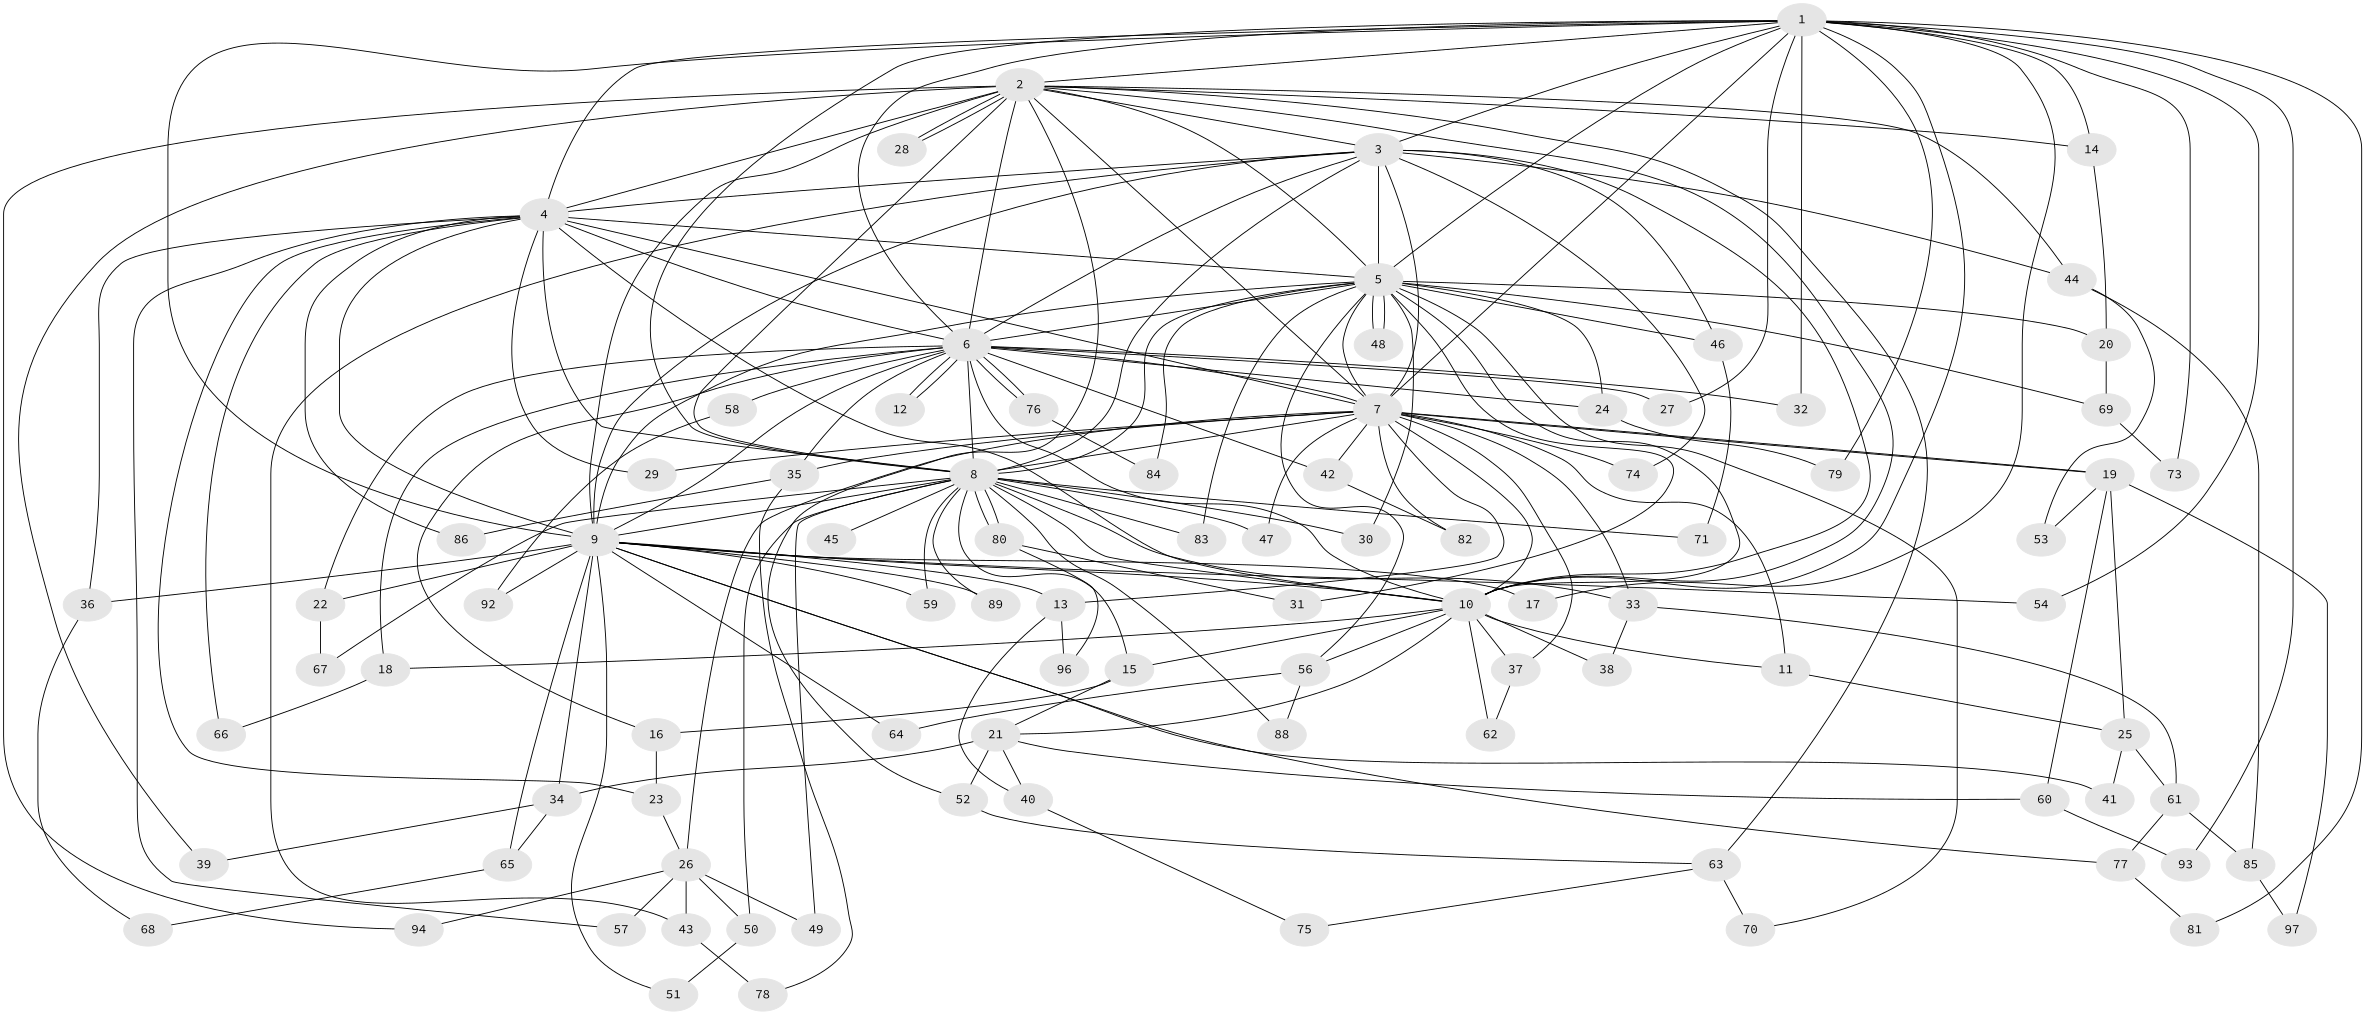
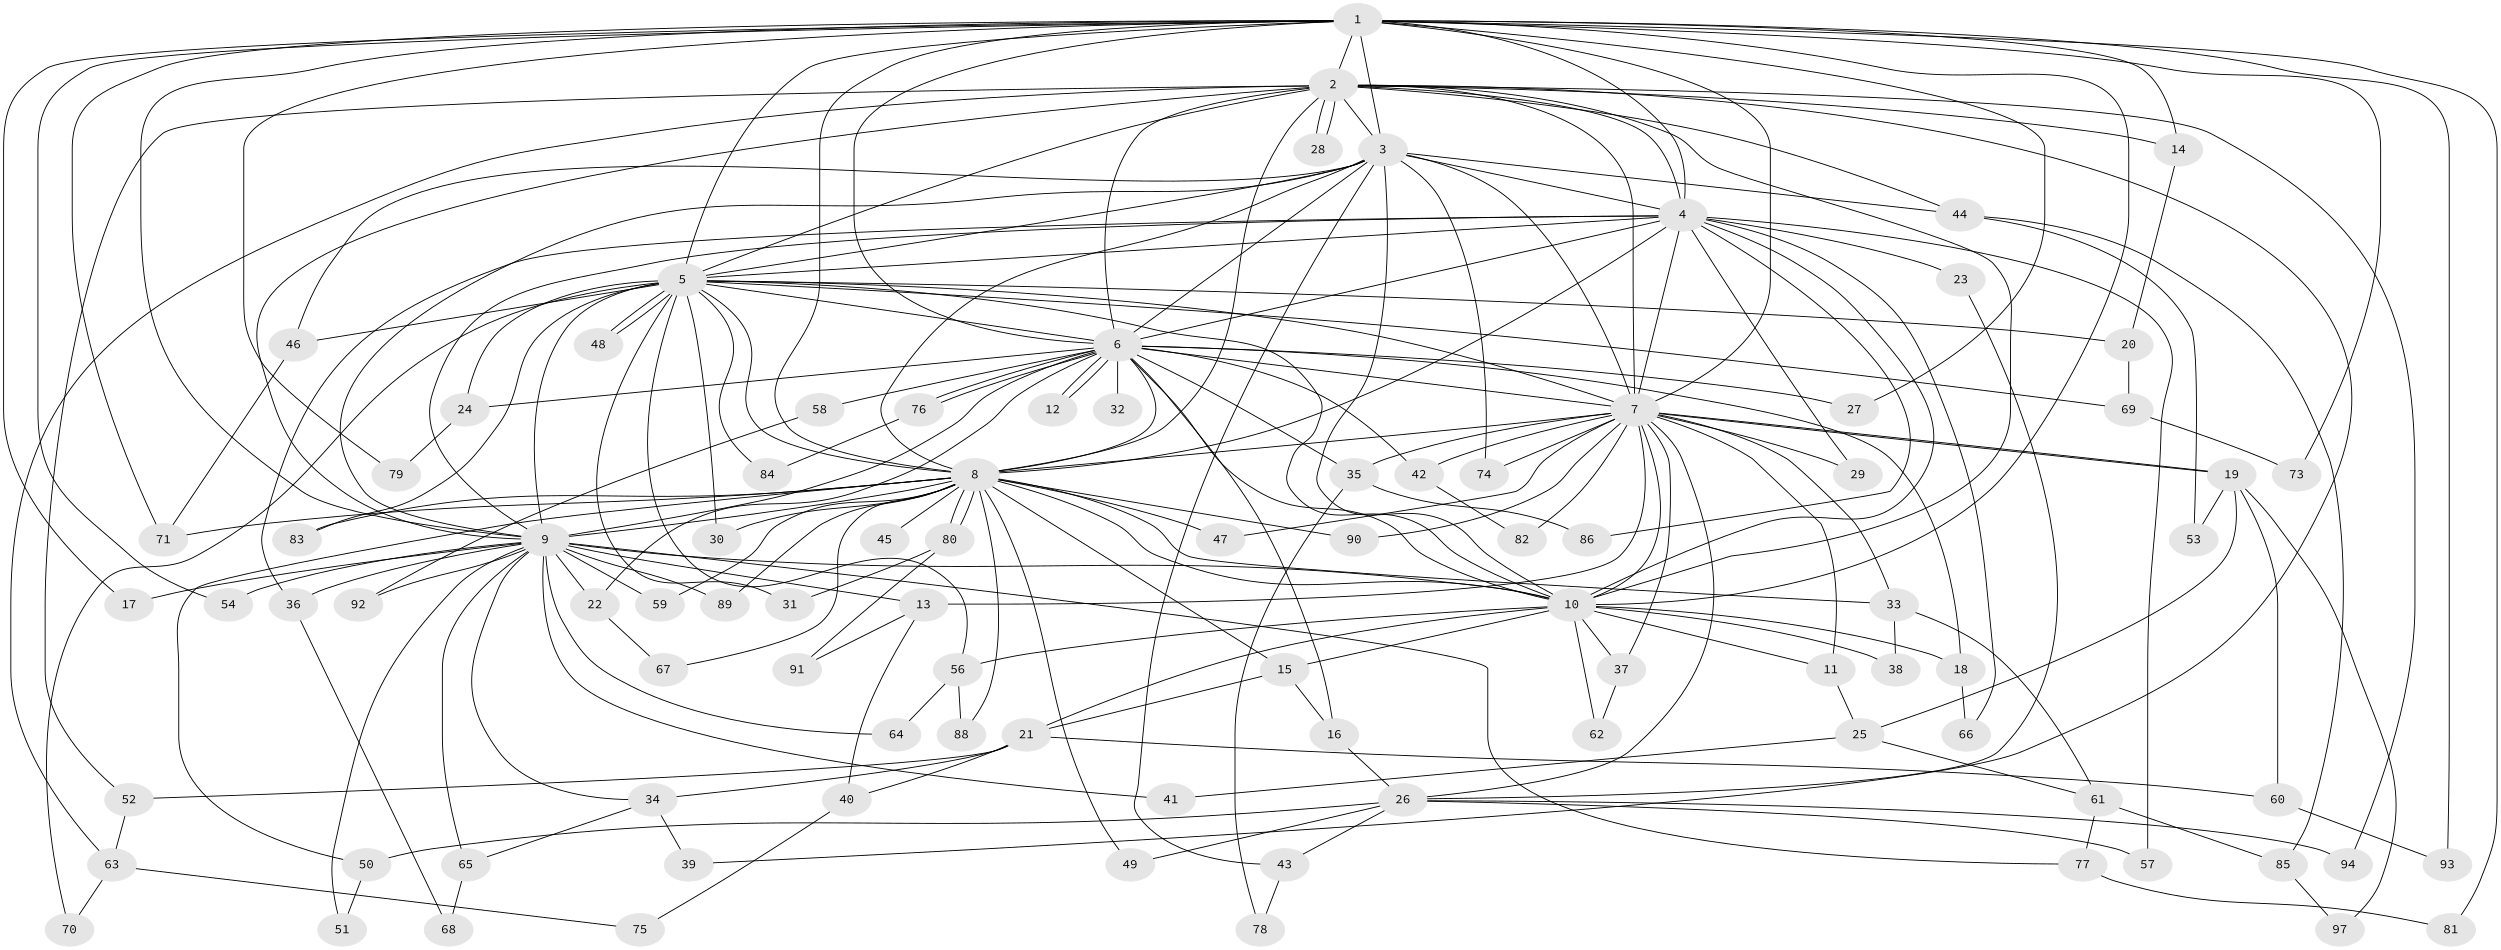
(1801, 224) -> (191, 62)
none -> (1354, 540)
(1064, 670) -> (797, 670)
(656, 767) -> (1369, 767)
